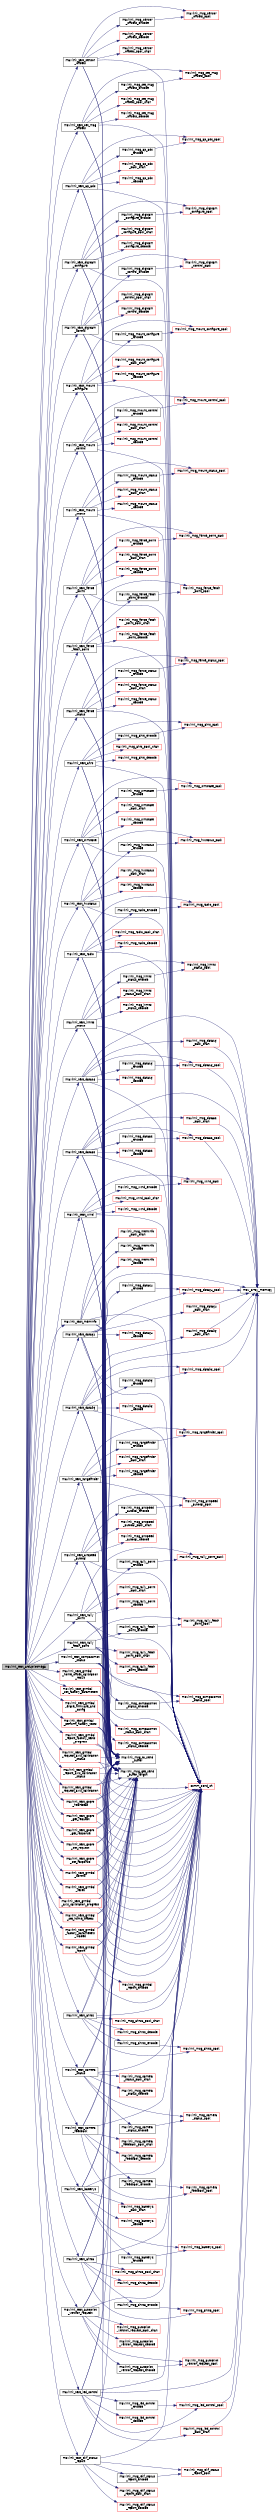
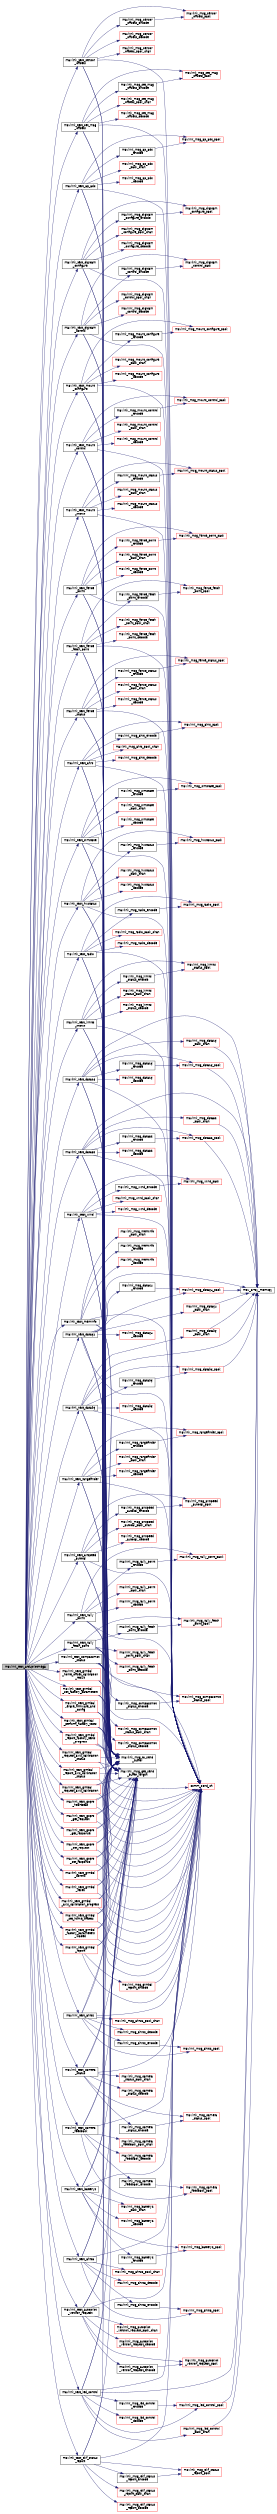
(160, 1891) -> (189, 1891)
